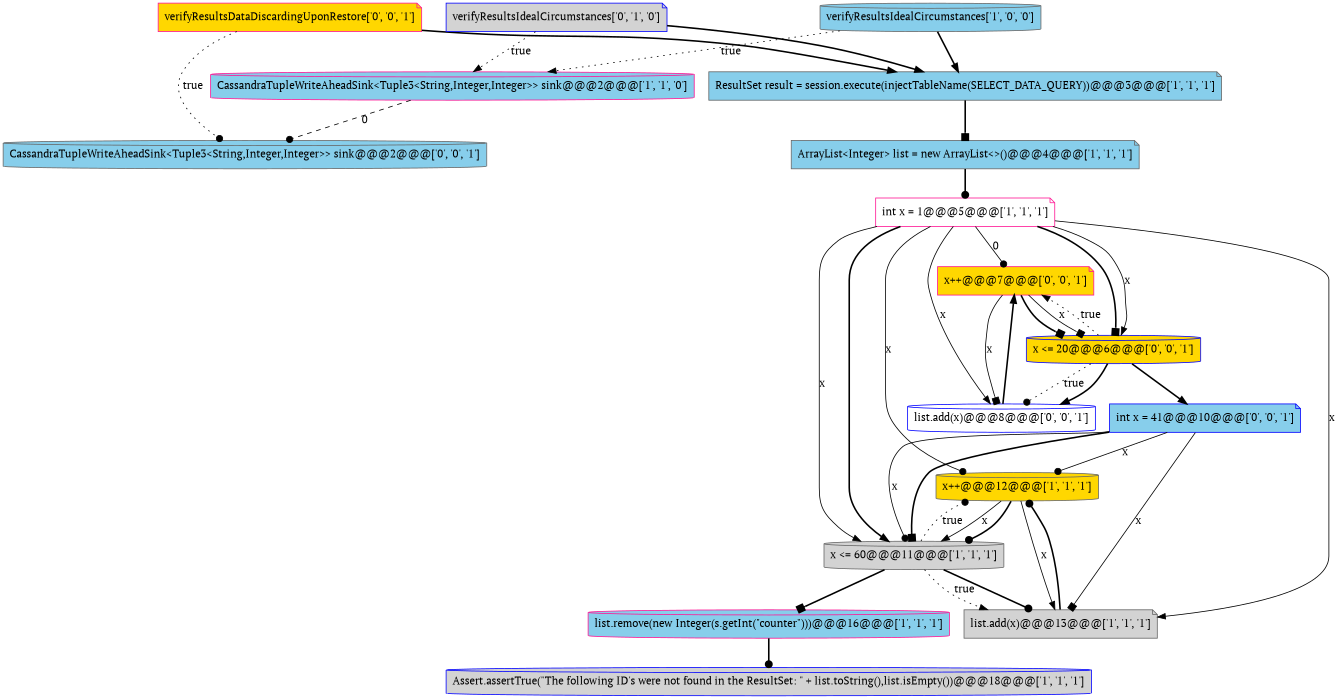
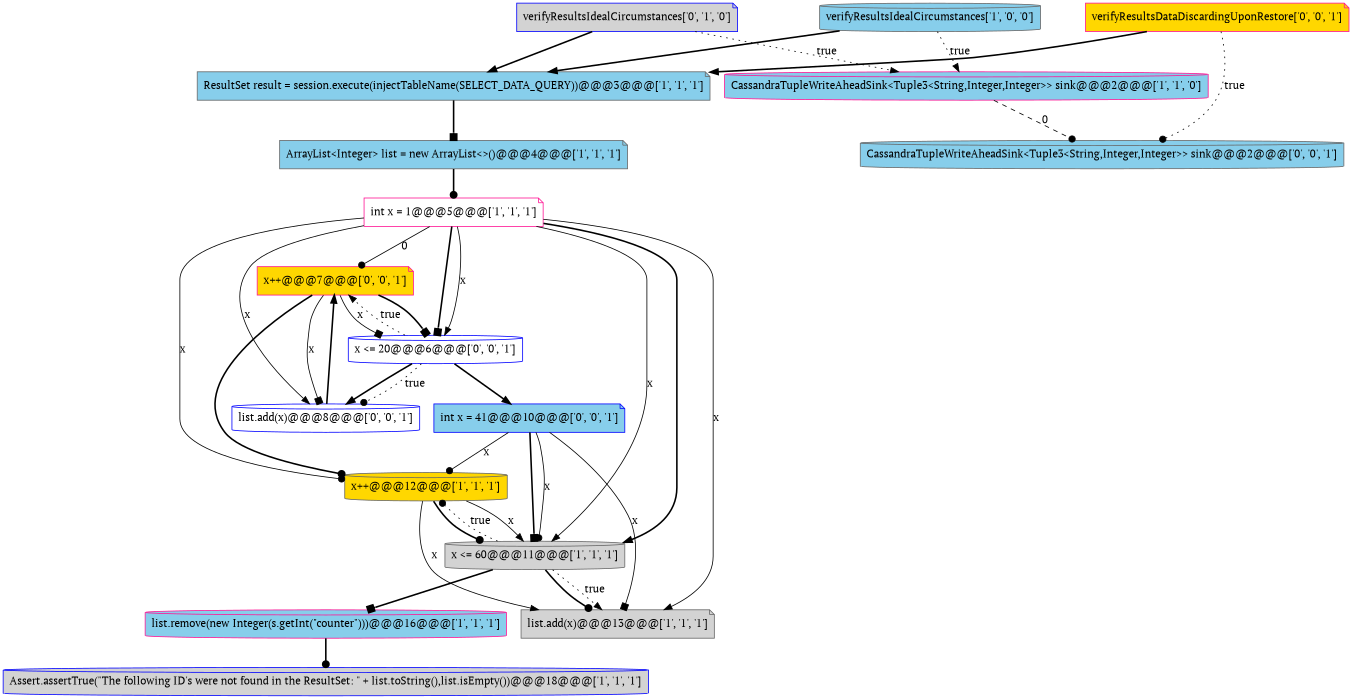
(1114, 349) -> (435, 349)
(1053, 556) -> (216, 405)
